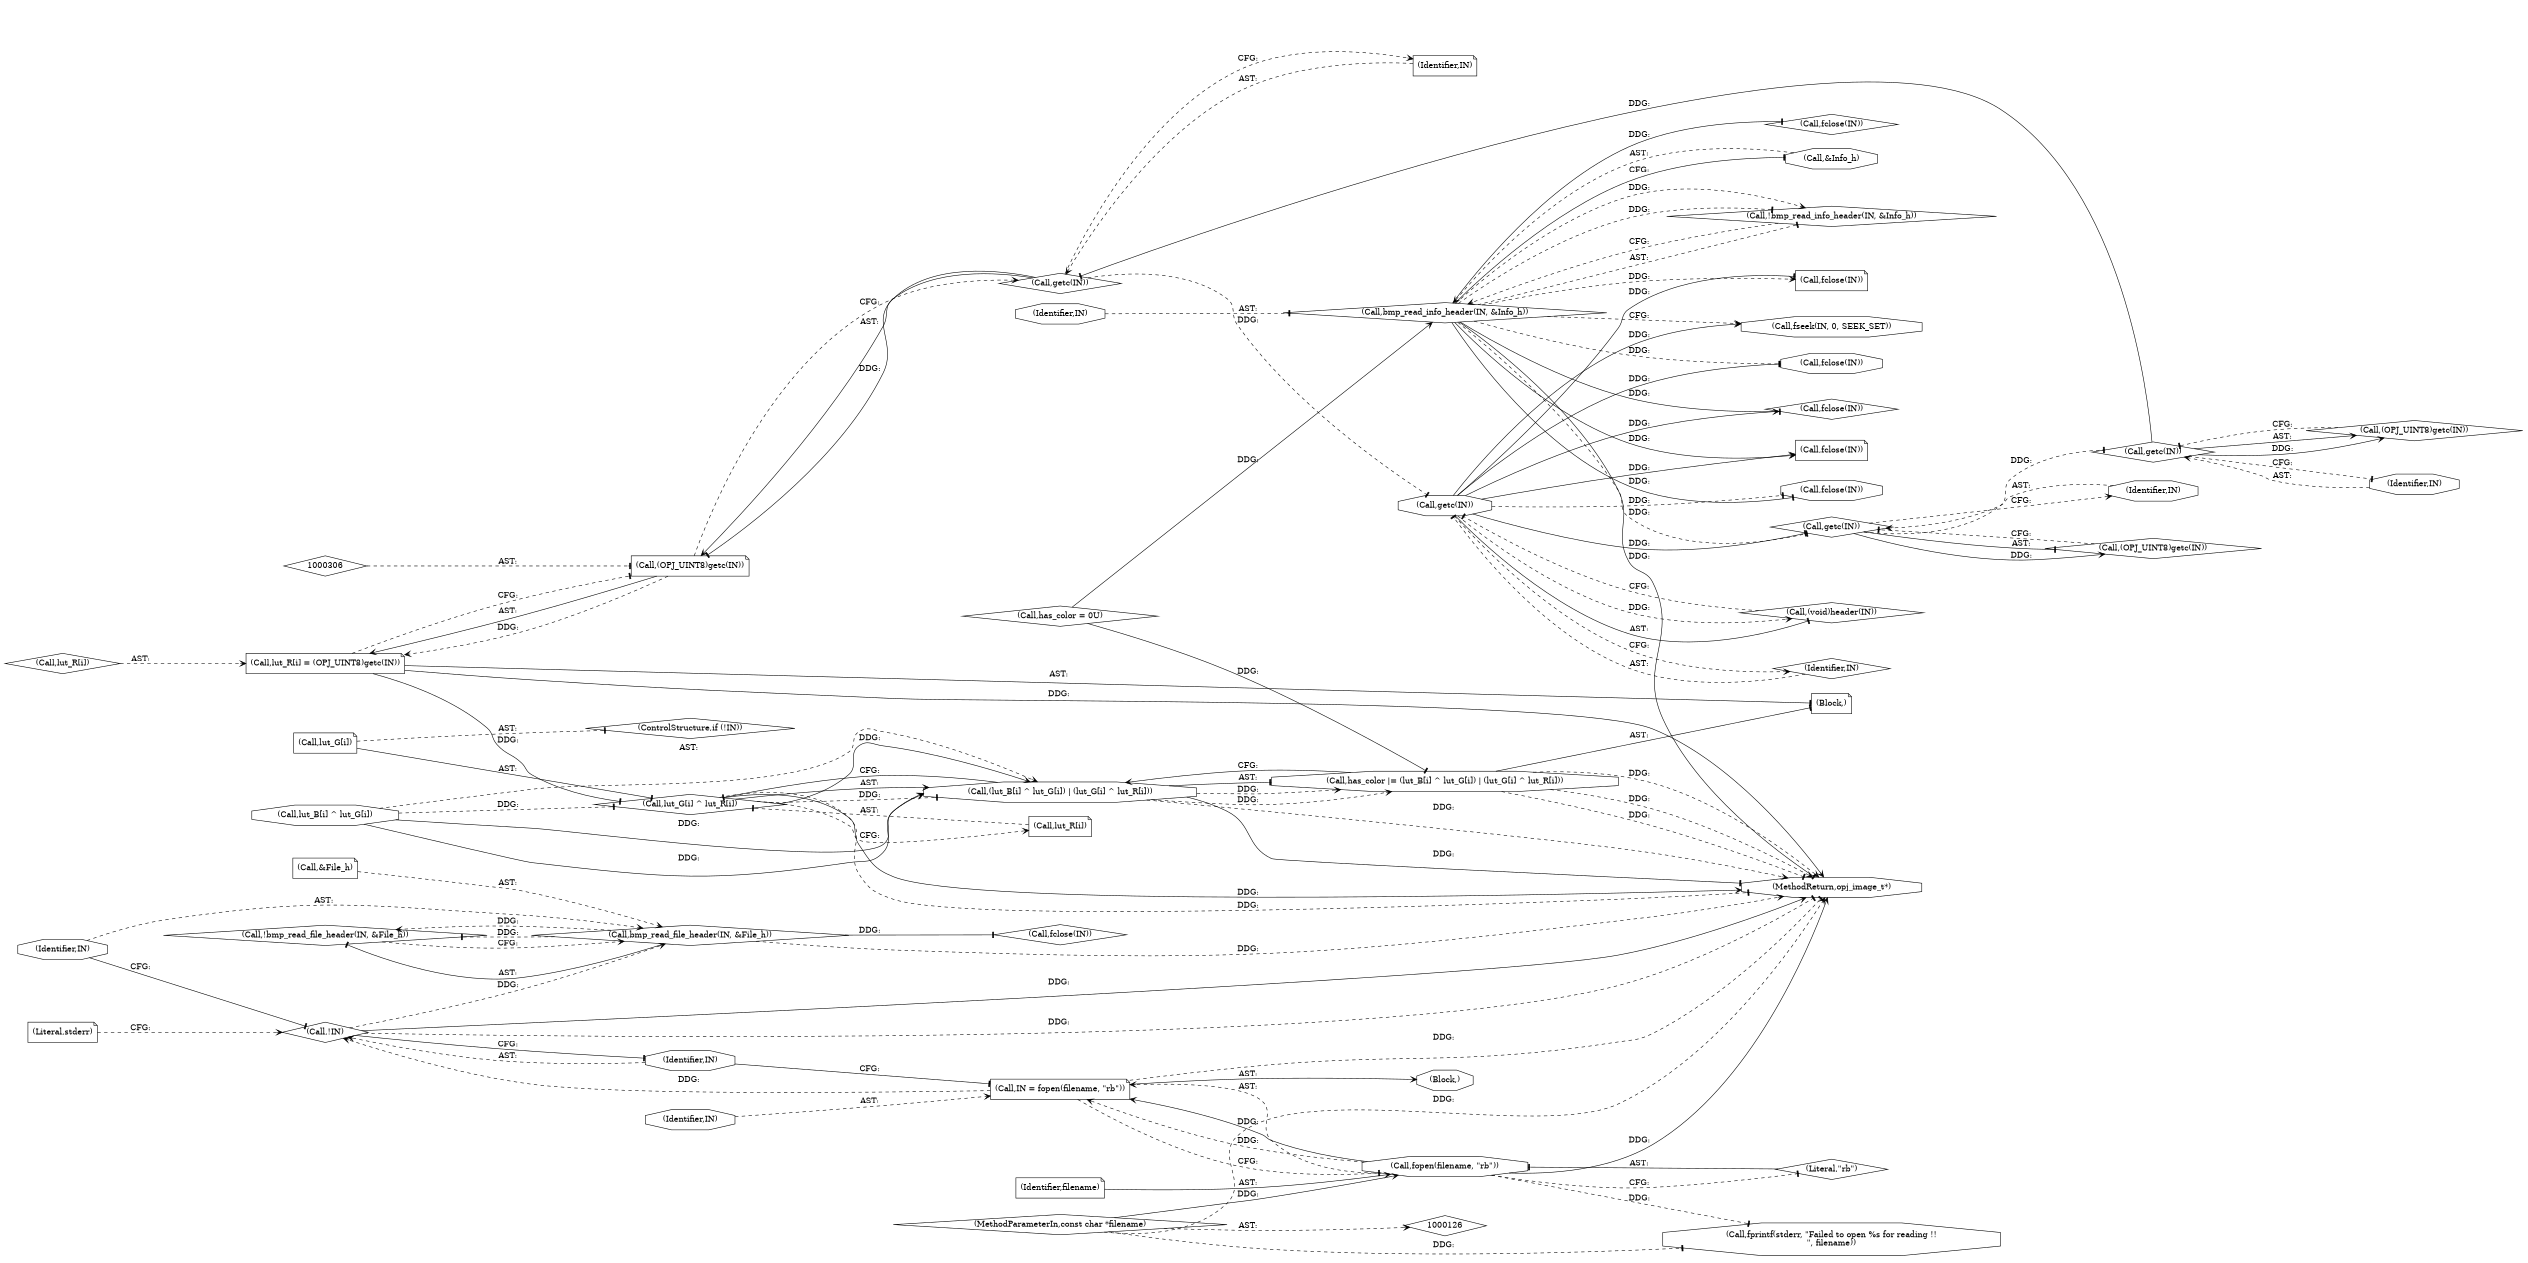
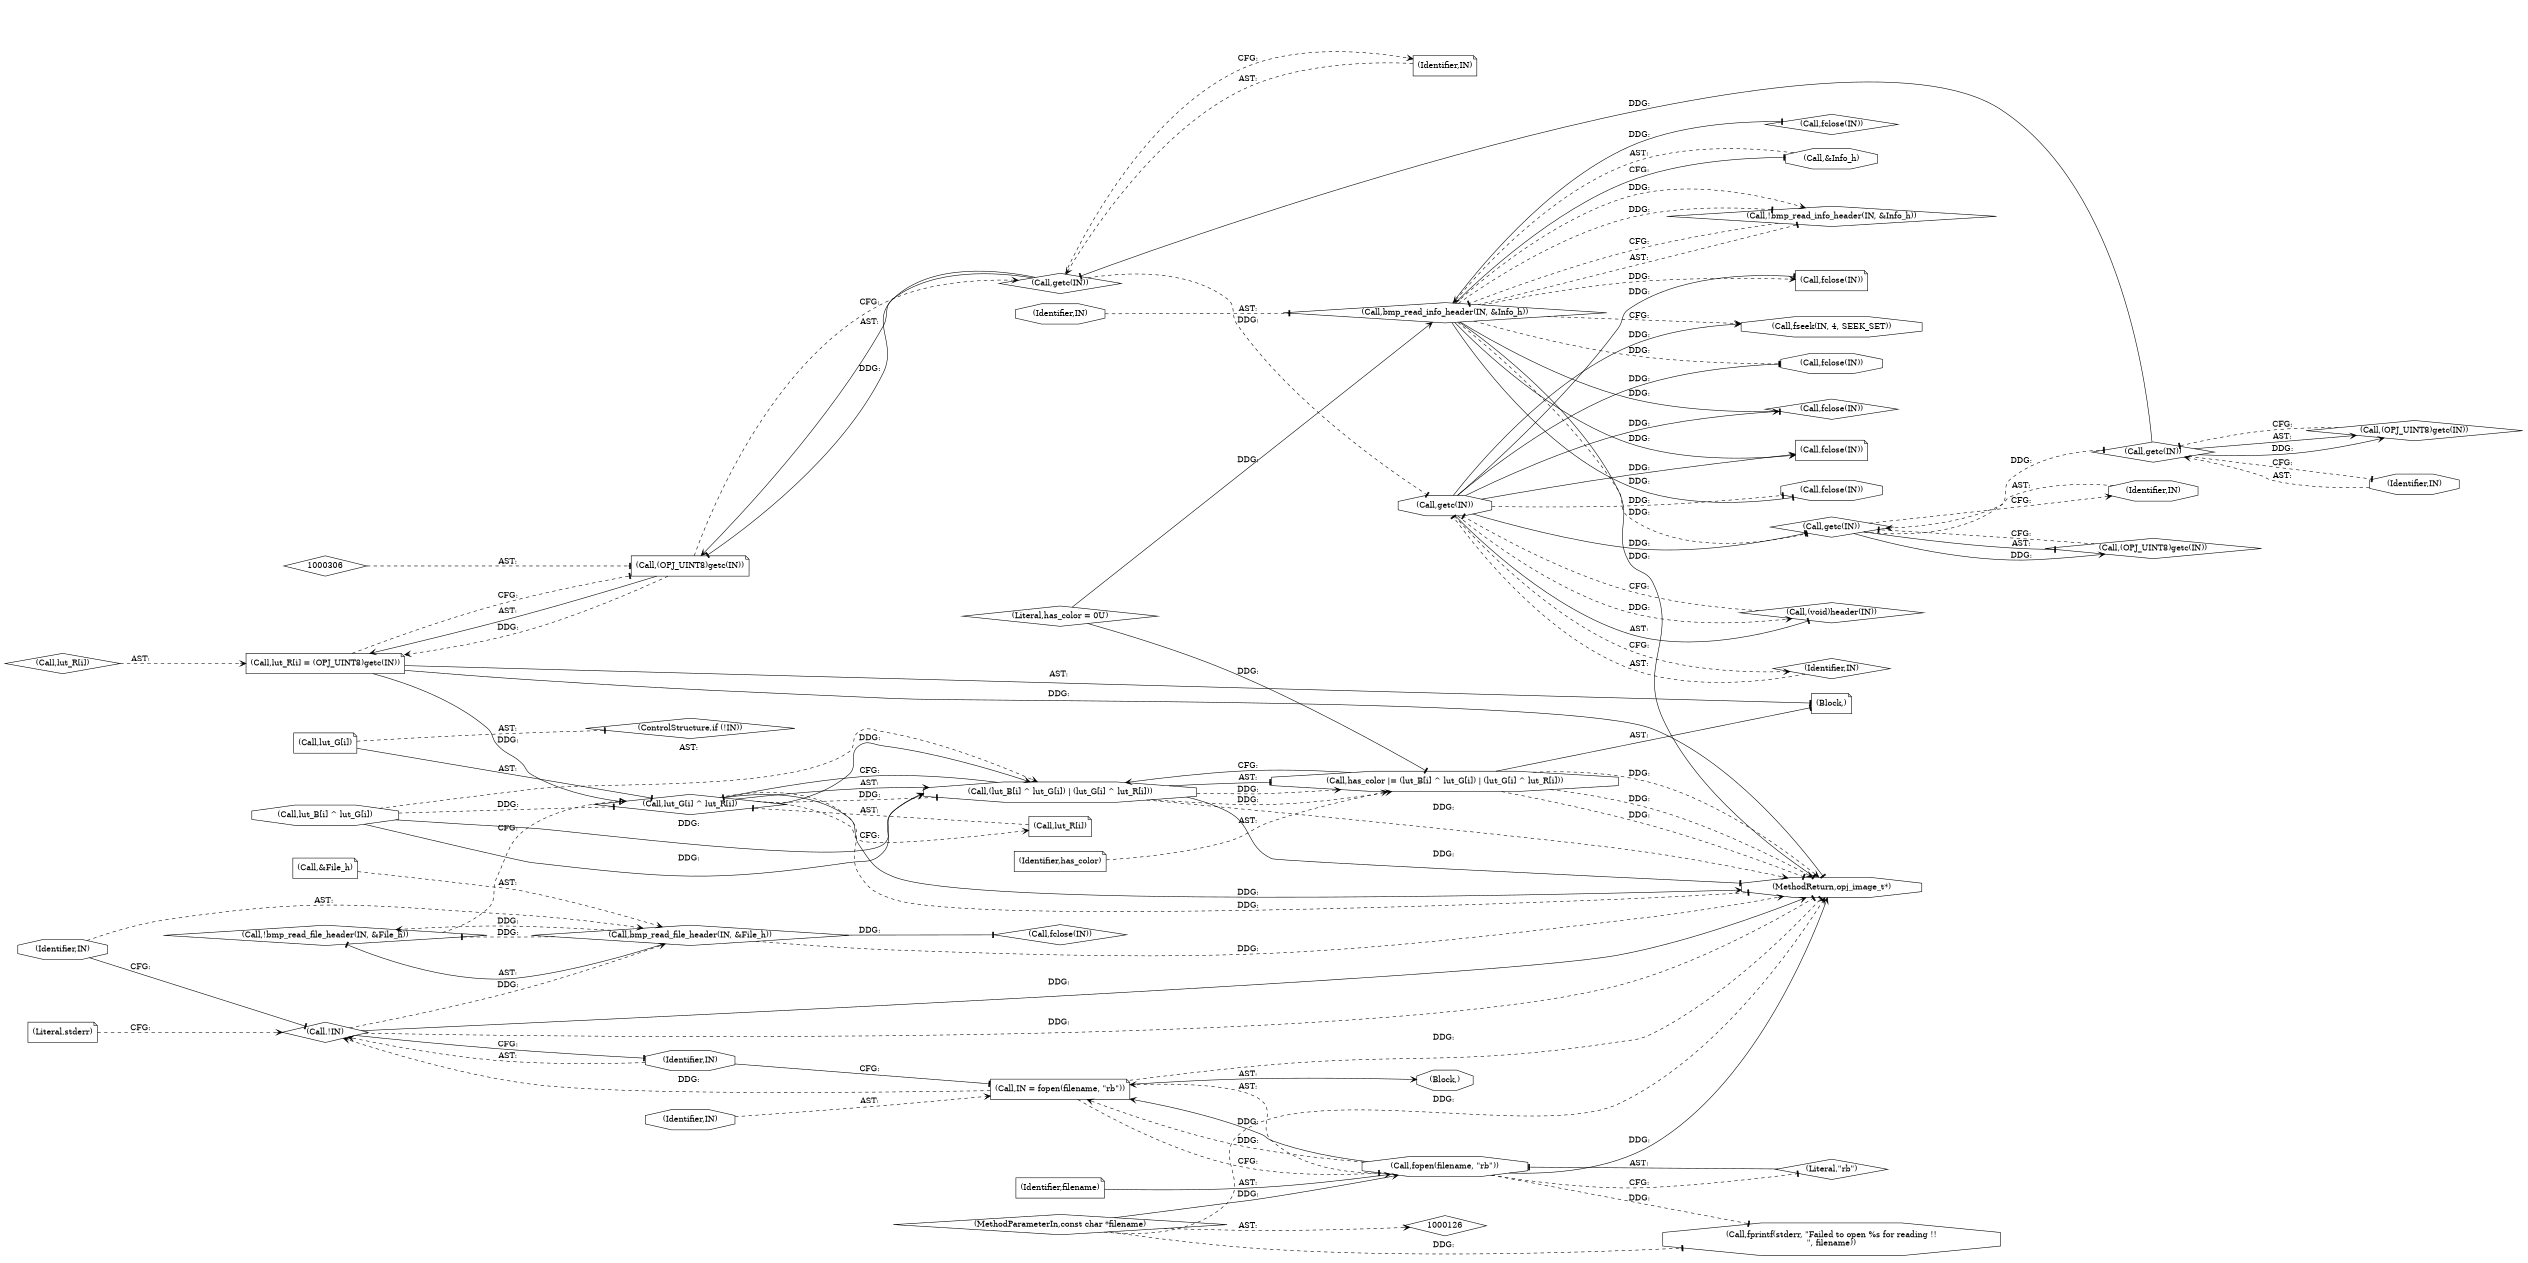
(1622, 253) -> (1622, 253)
(1832, 327) -> (1832, 327)
(1060, 616) -> (1060, 616)
(1142, 701) -> (1142, 701)
none -> (1060, 861)
(500, 948) -> (512, 845)
